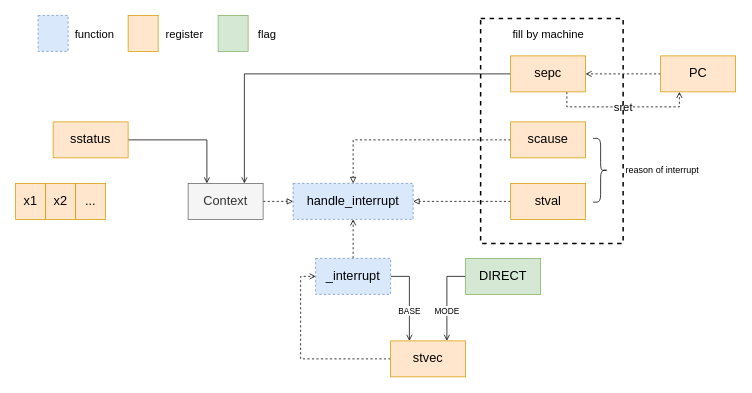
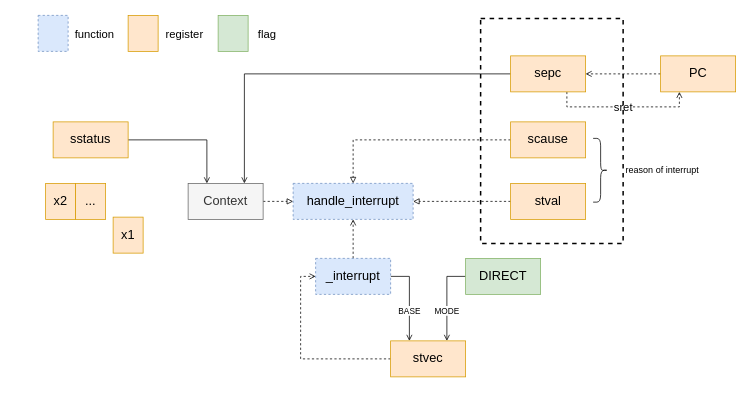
(548, 33) -> none
(30, 201) -> (128, 235)
